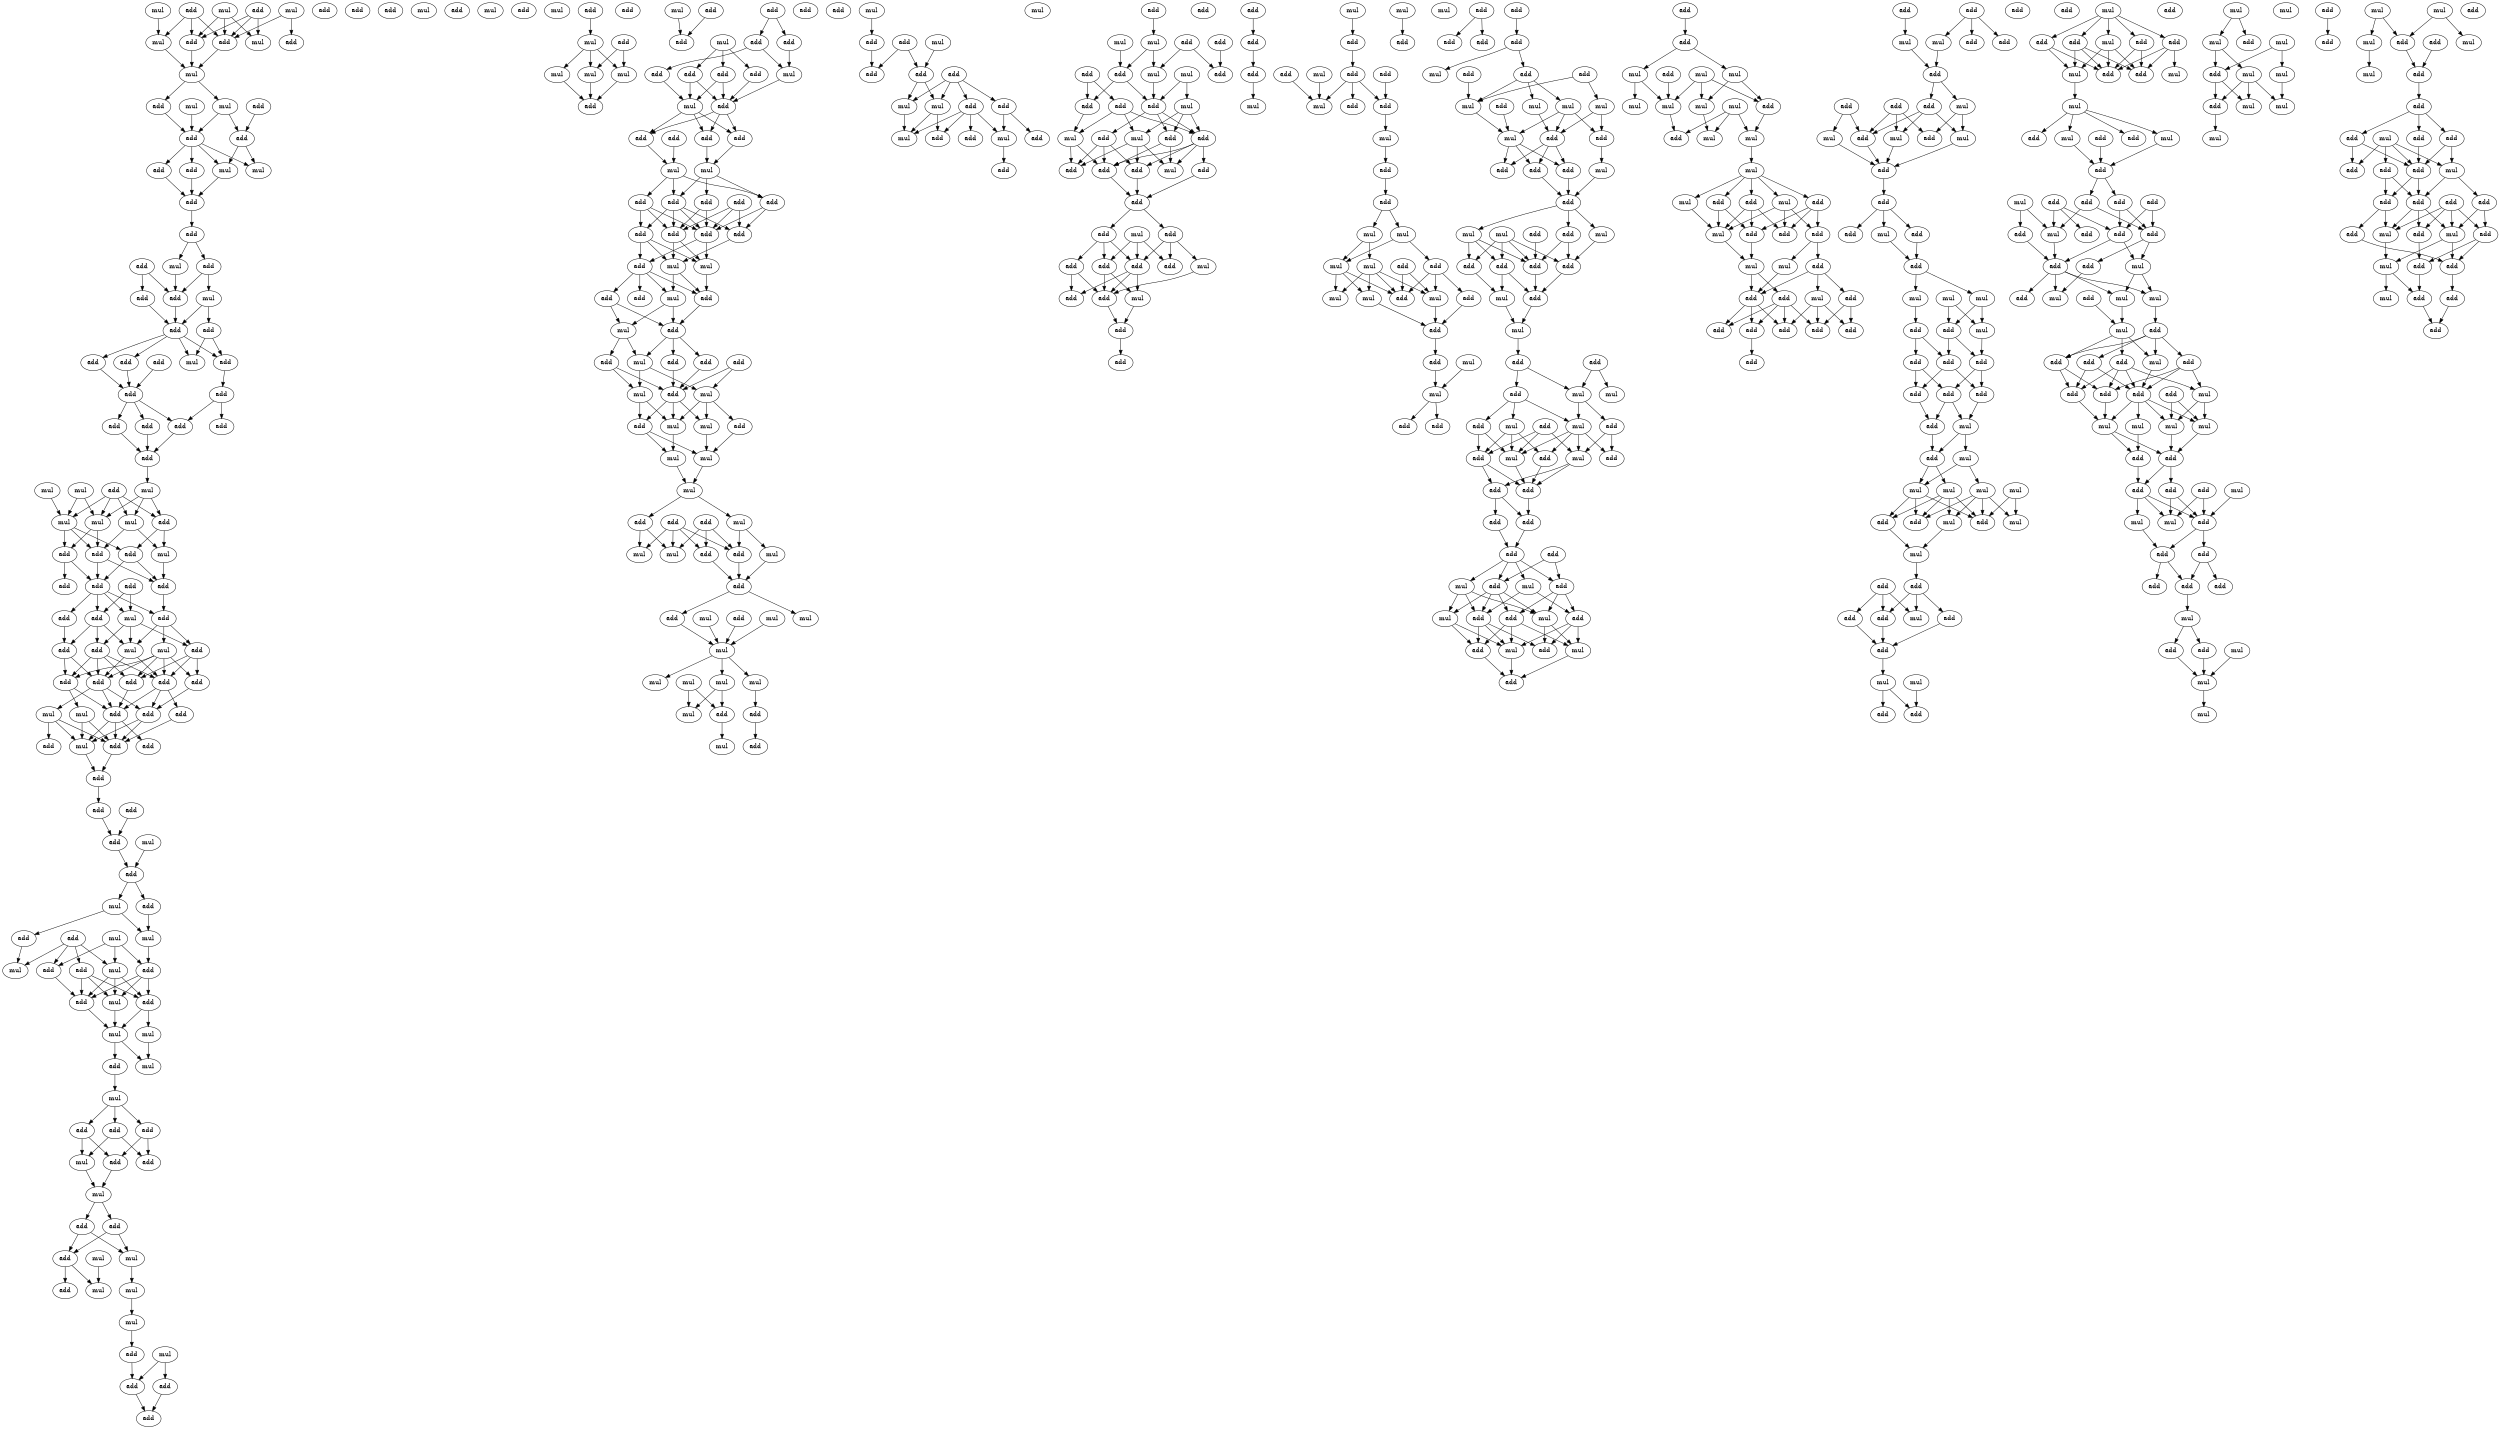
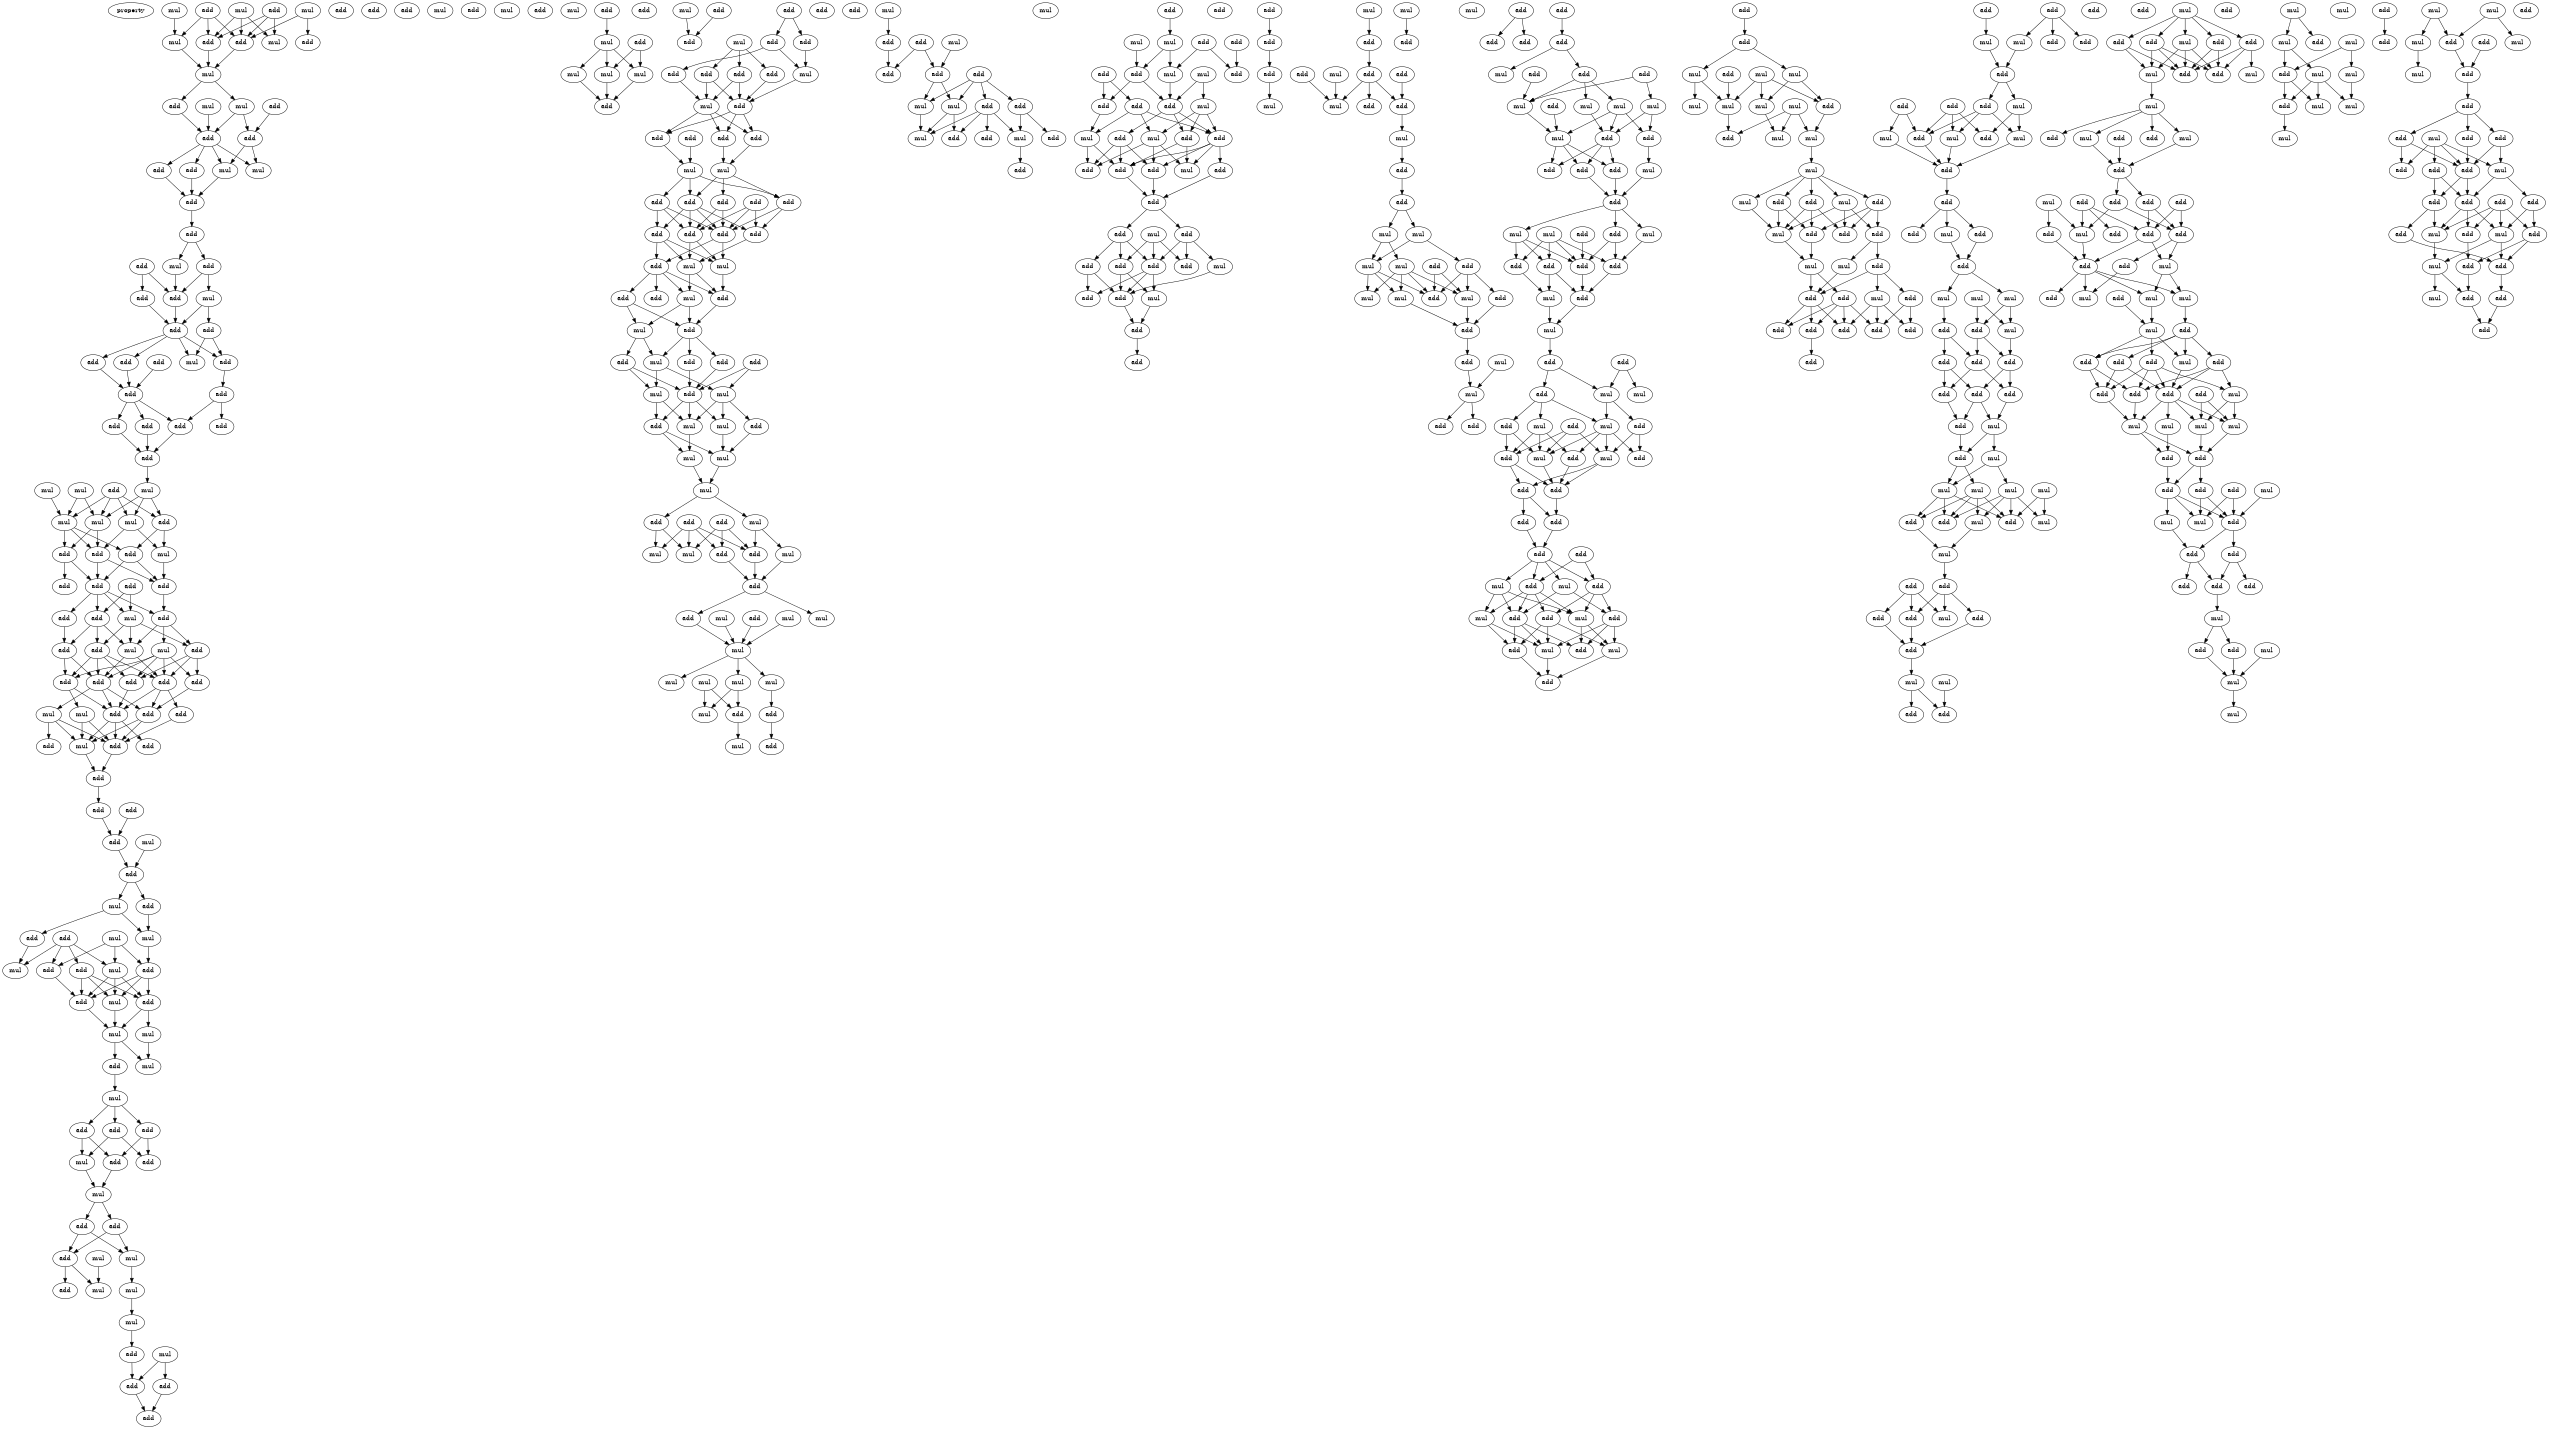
none -> (131, 11)
